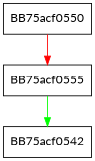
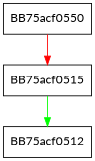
(47, 80) -> (47, 80)
(47, 142) -> (47, 142)
